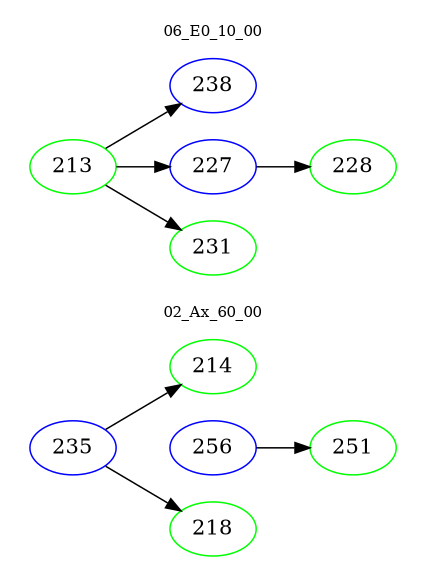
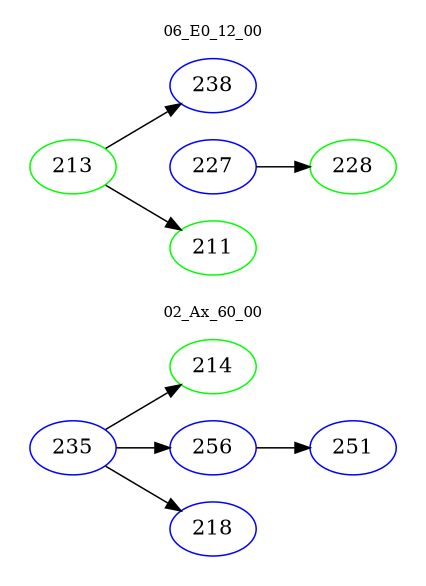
(213, 32) -> (213, 32)
(136, 167) -> none
(213, 248) -> (213, 248)
none -> (136, 448)
(353, 448) -> (353, 448)
(213, 529) -> (213, 529)
